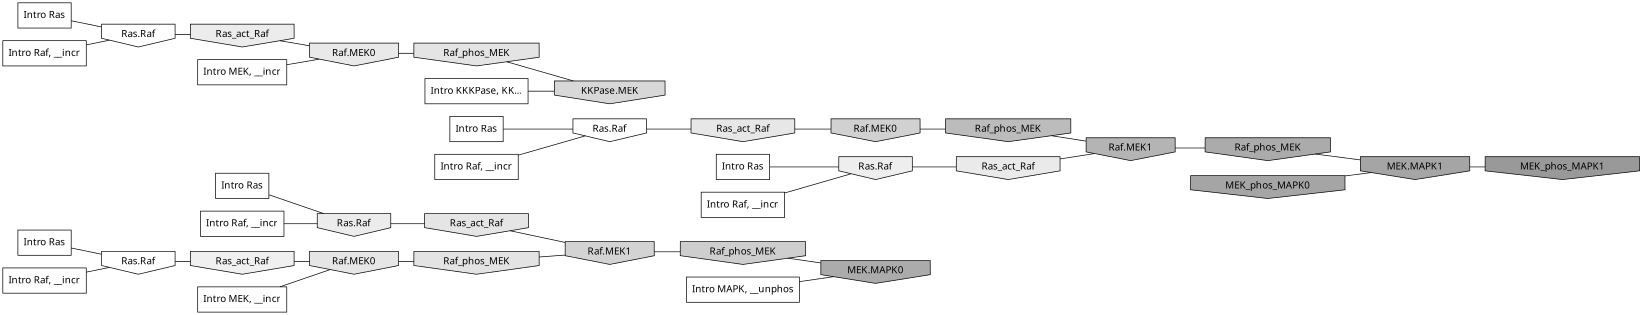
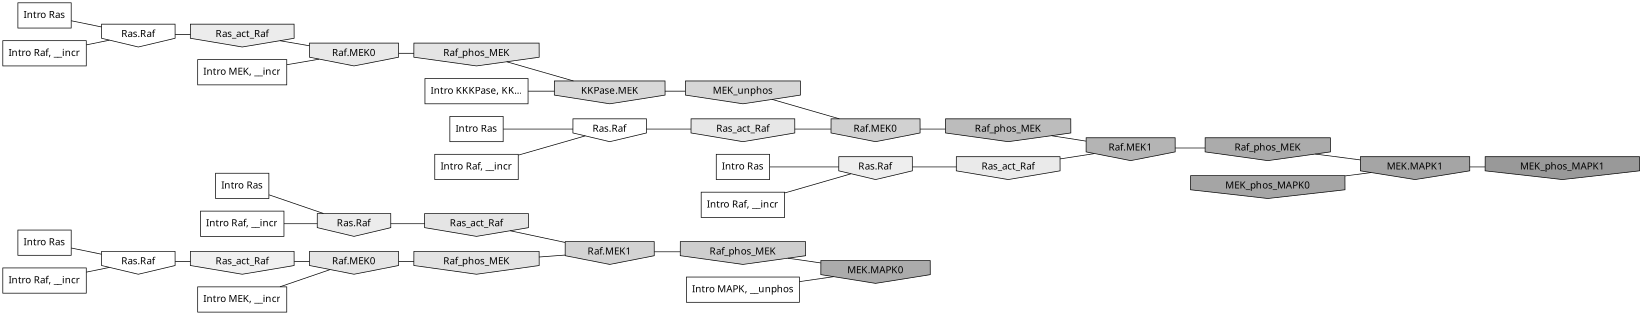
none -> (743, 91)
